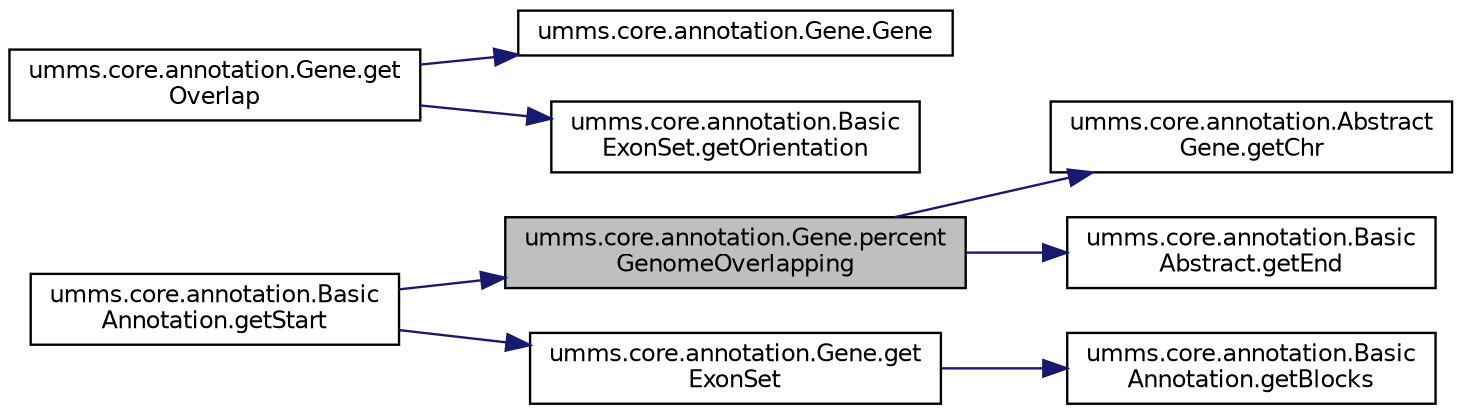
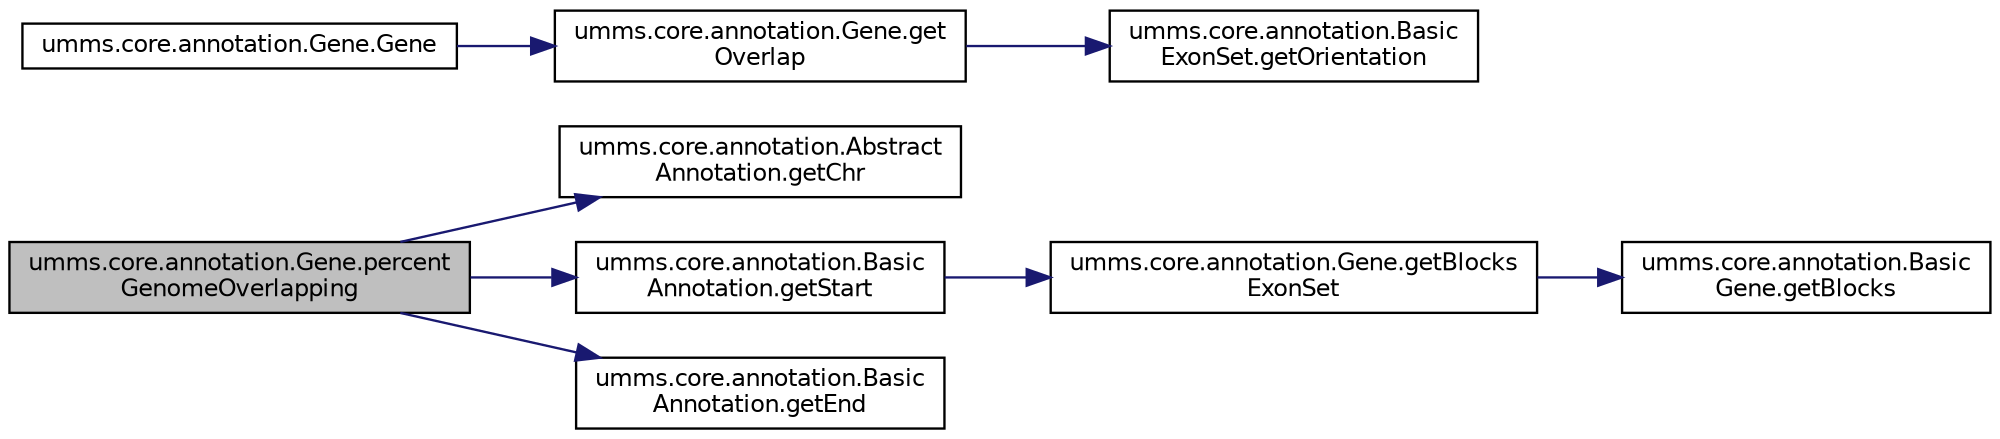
(457, 61) -> (494, 46)
(1251, 137) -> (760, 162)
(1251, 253) -> (760, 393)
(440, 285) -> (511, 277)
(735, 368) -> (1294, 277)
(1251, 368) -> (1806, 277)
